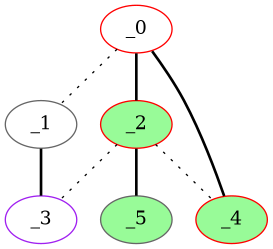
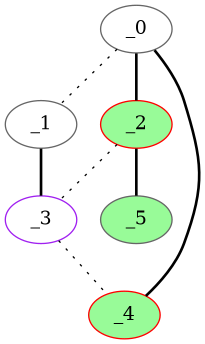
(136, 29) -> (136, 29)
(184, 172) -> (83, 267)
